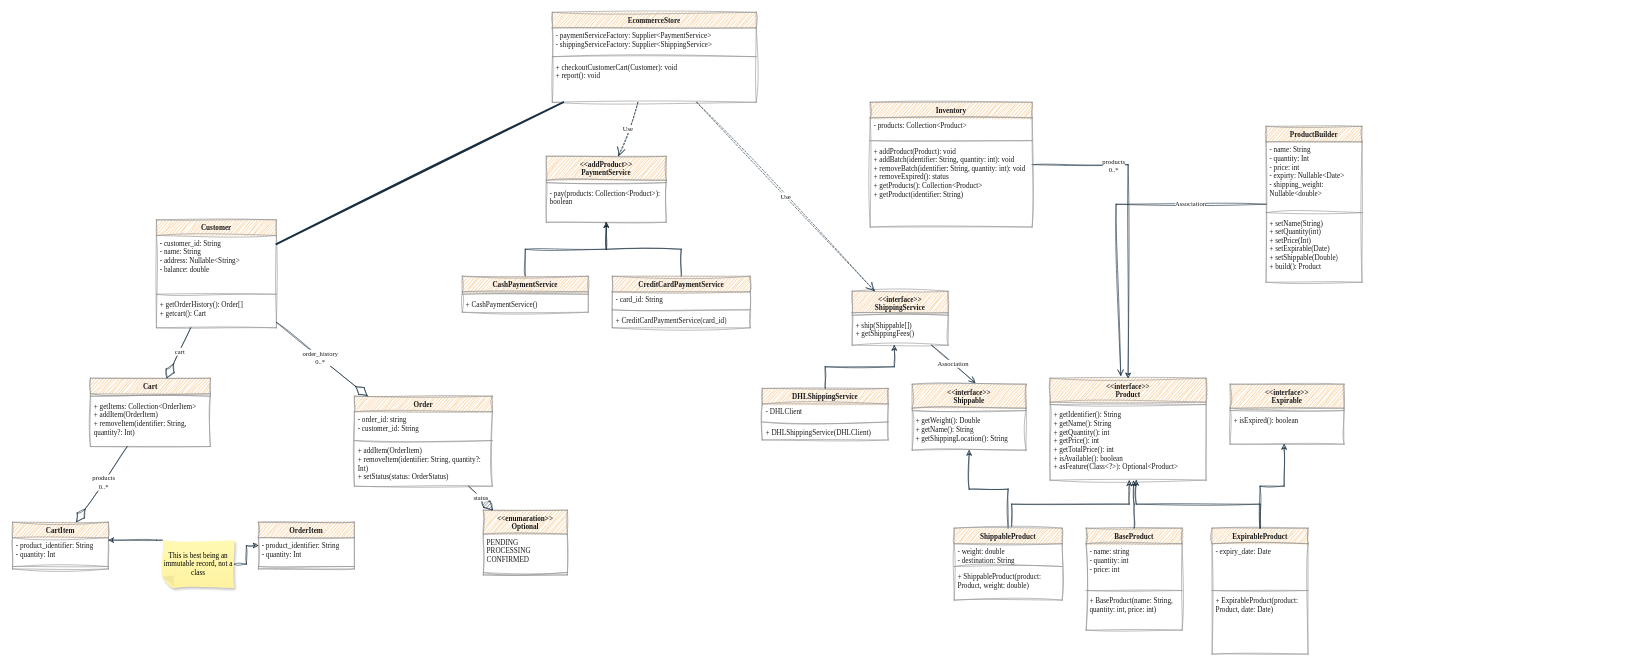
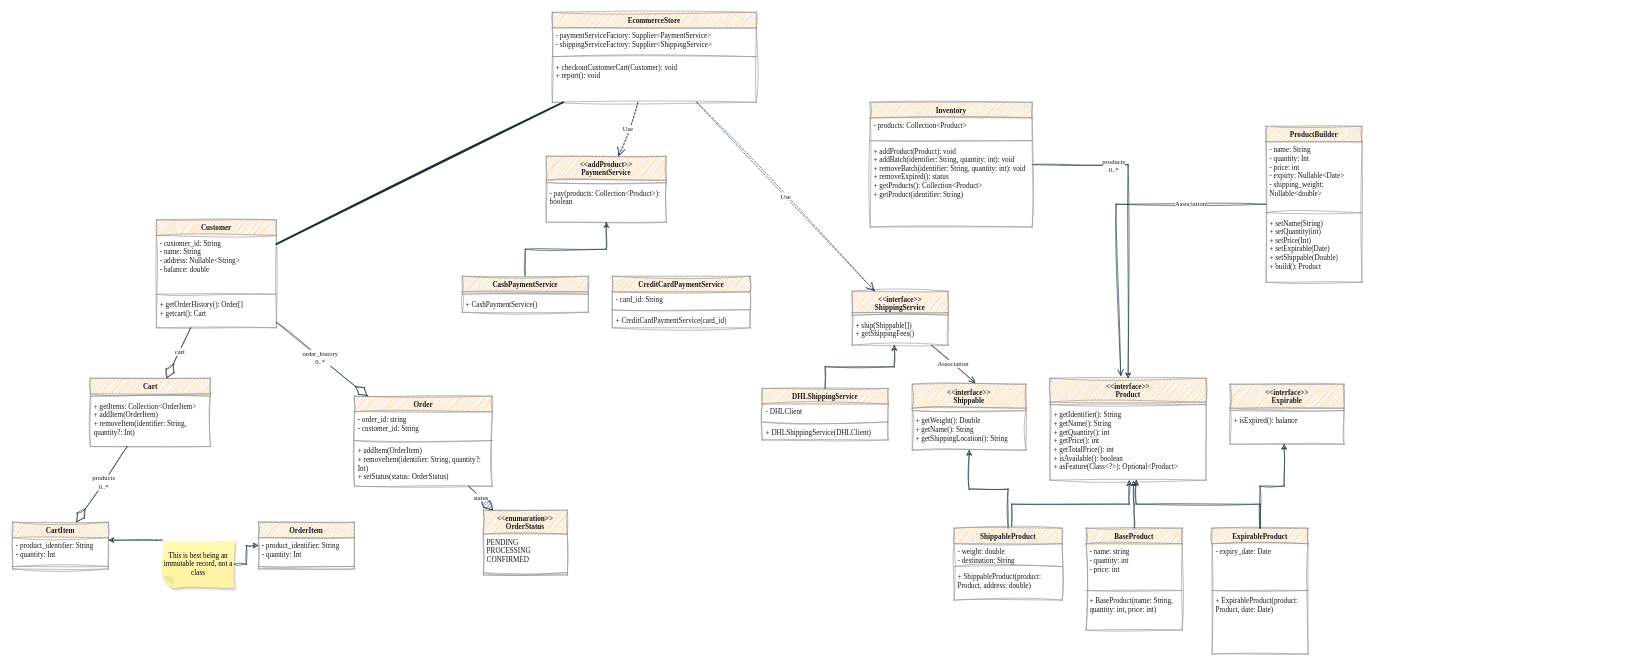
(657, 249) -> none
(1273, 422) -> (1273, 422)
(525, 523) -> (525, 523)
(1009, 582) -> (1009, 582)
